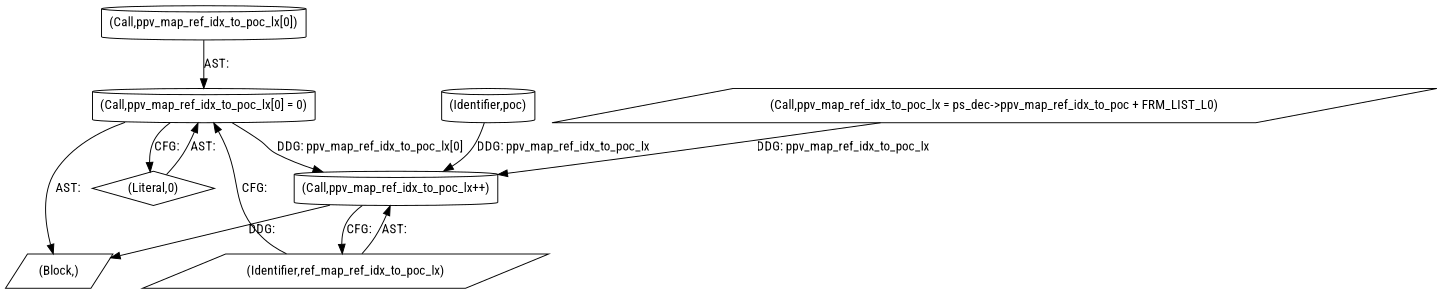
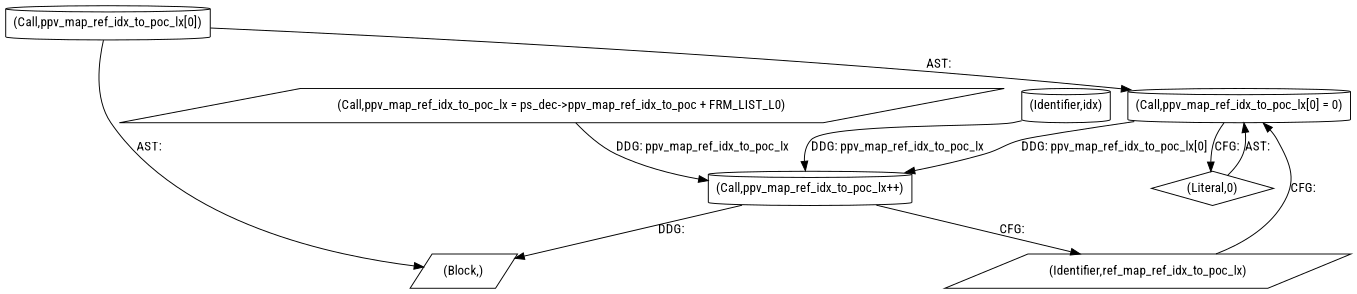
(488, 106) -> (1066, 106)
(59, 167) -> (209, 206)
(376, 235) -> none
